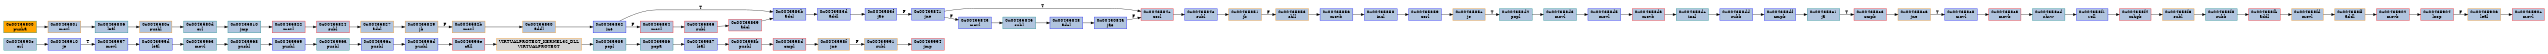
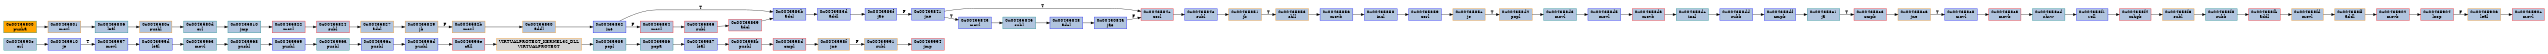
(1269, 12) -> (1269, 12)
(1516, 15) -> (1516, 15)
(951, 16) -> (951, 16)
